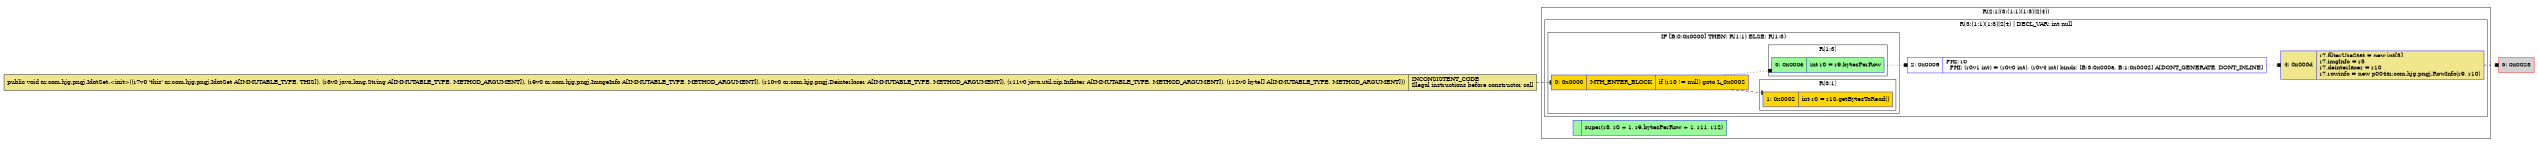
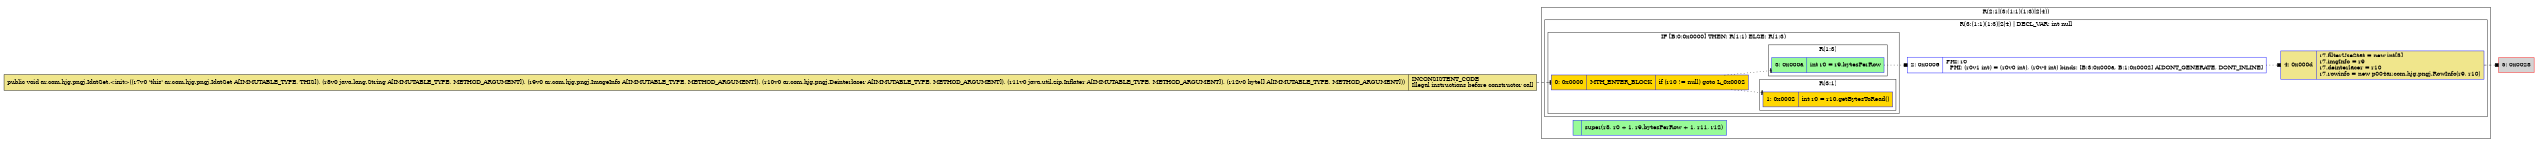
(2342, 62) -> (2342, 62)
(1746, 73) -> (1746, 73)
(1746, 91) -> (1746, 91)
